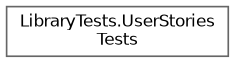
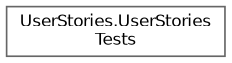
(117, 31) -> (116, 31)
